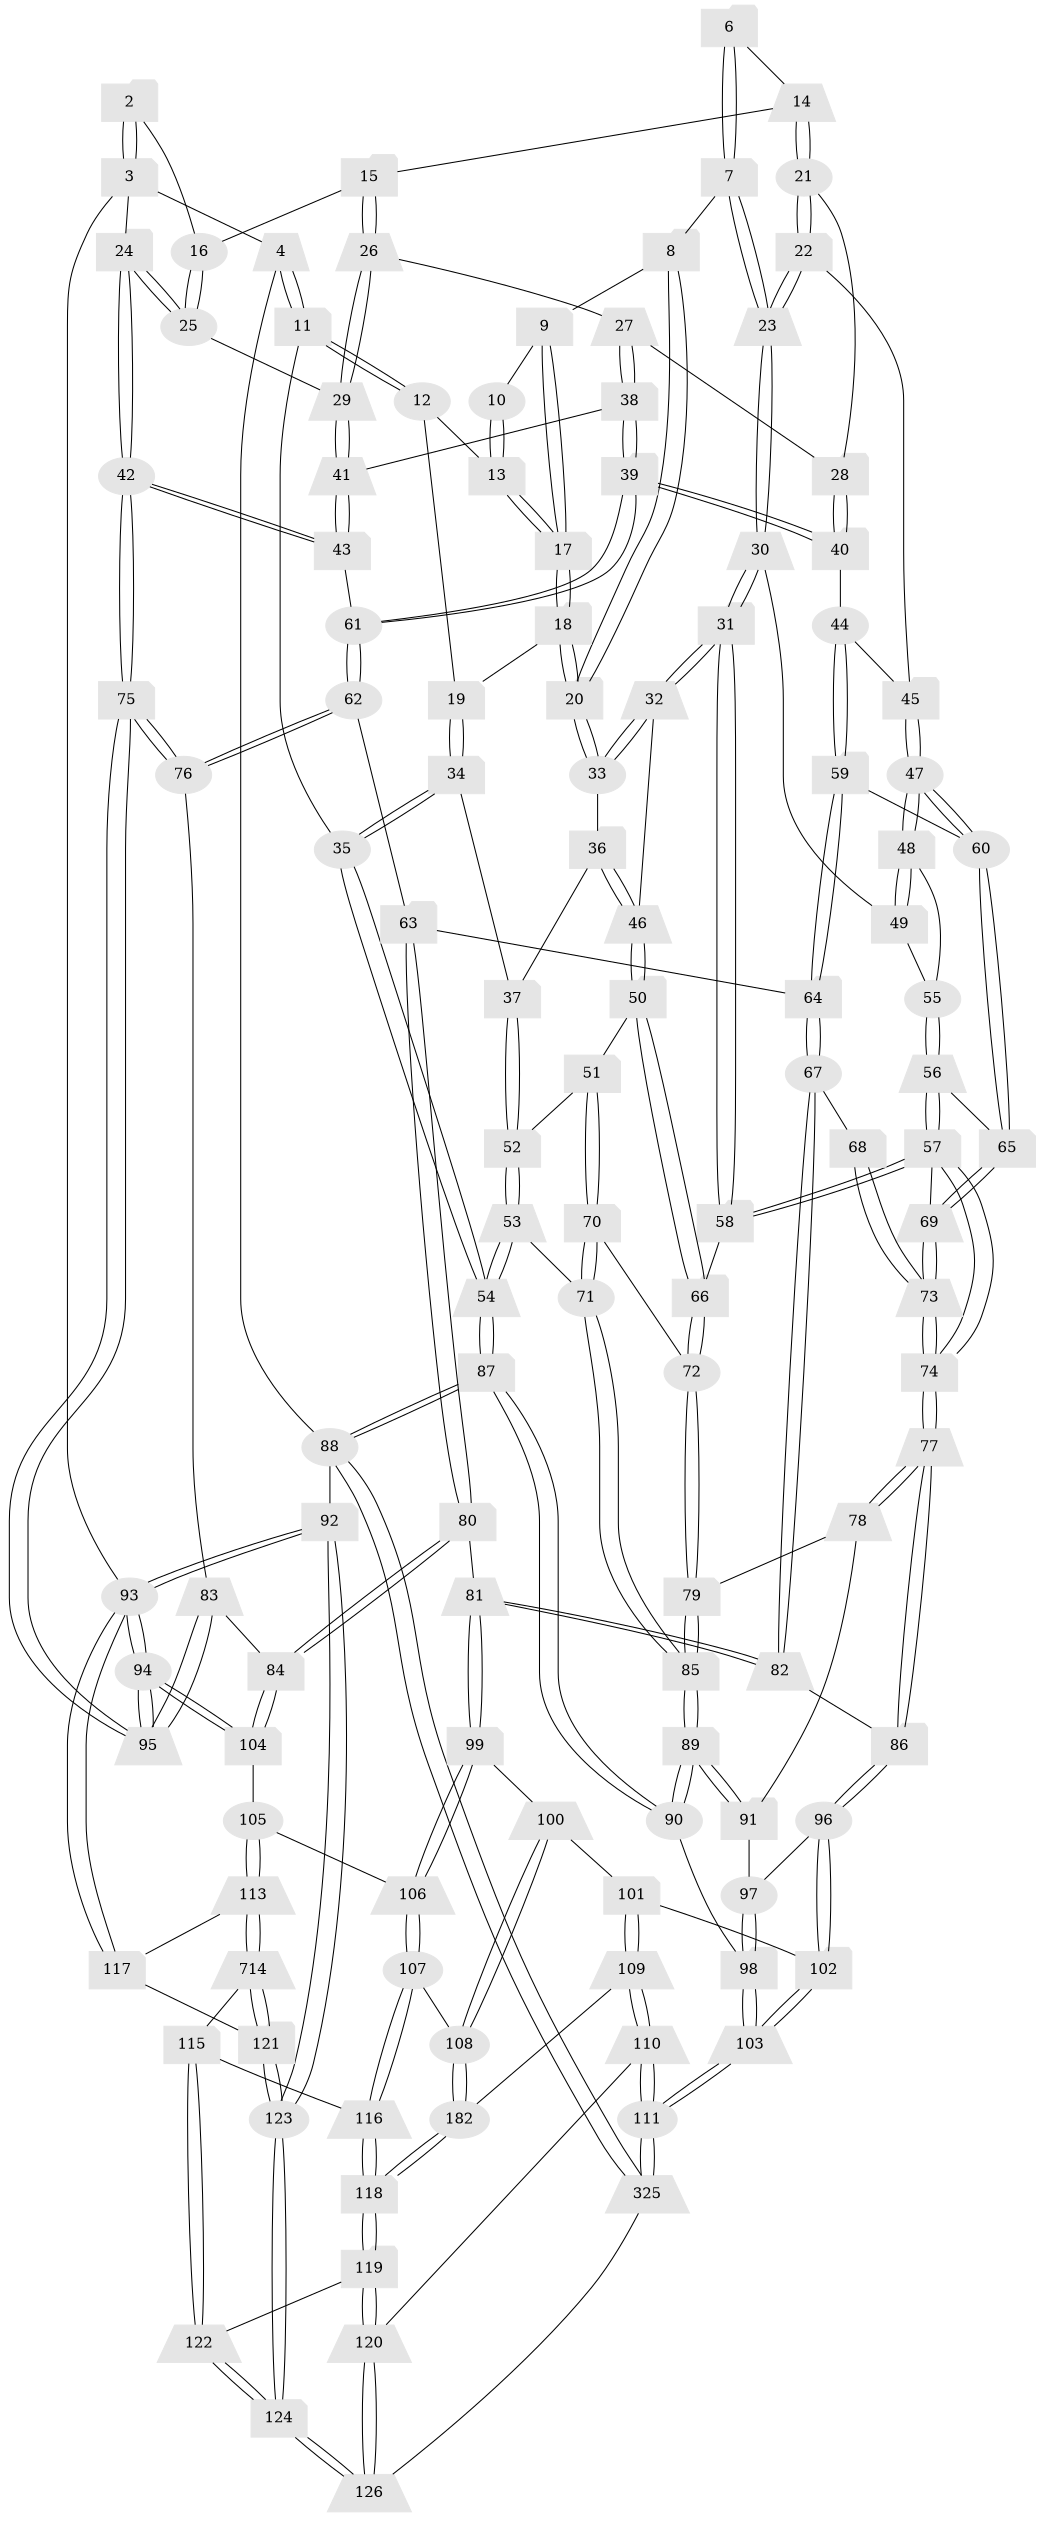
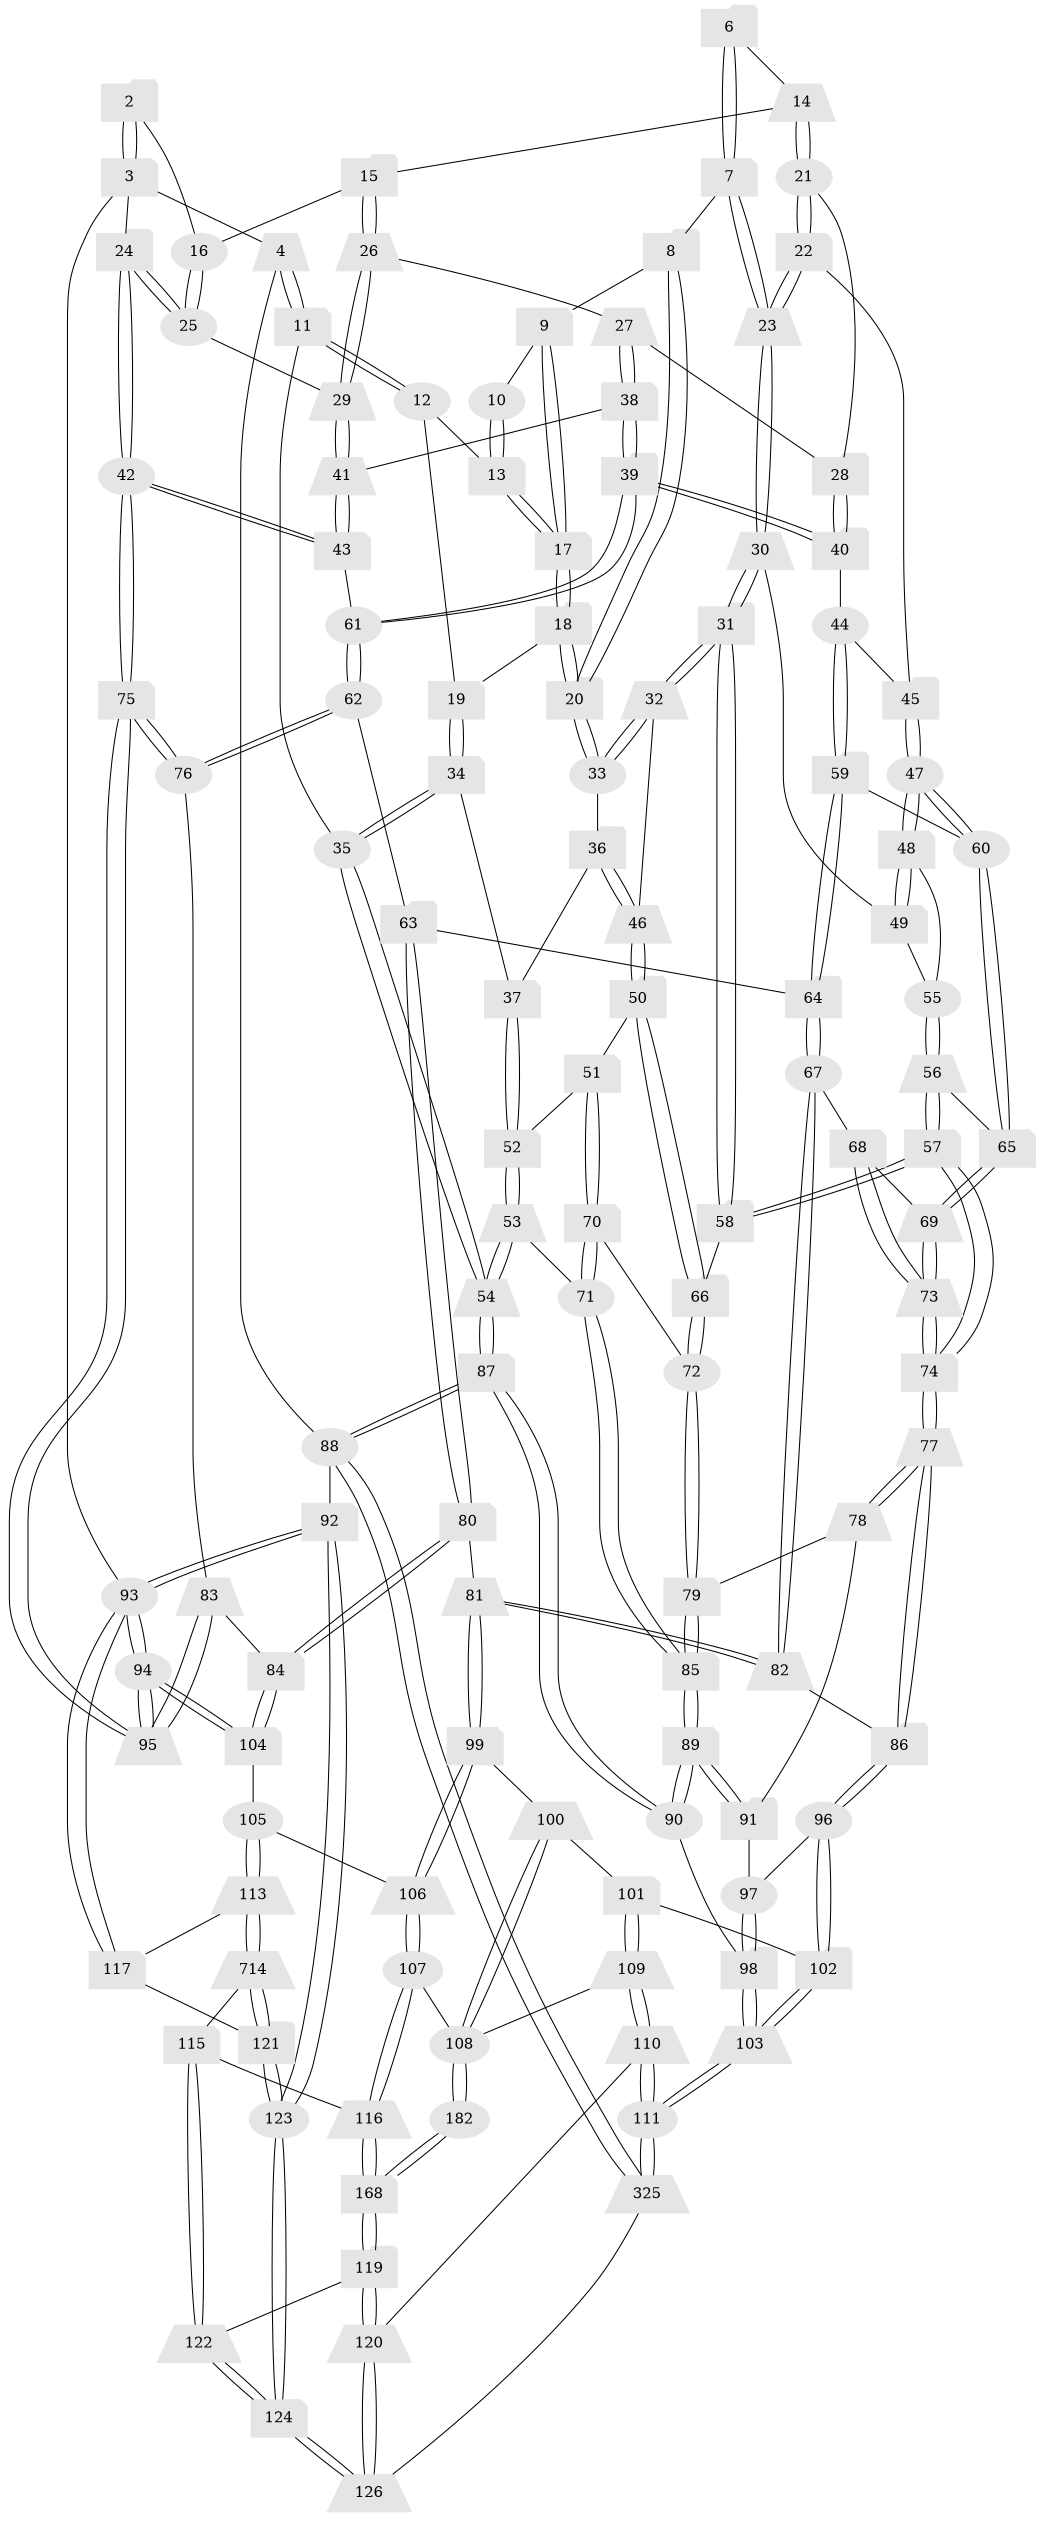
(931, 1186) -> (894, 1186)
(541, 2049) -> (537, 2011)
(369, 2194) -> (369, 2194)
